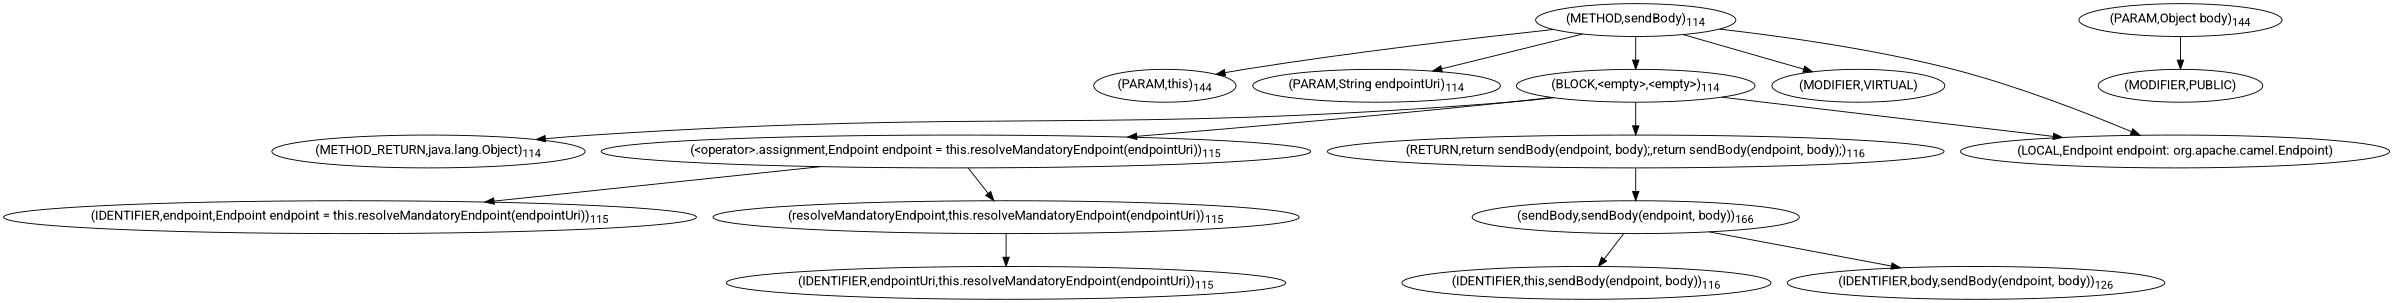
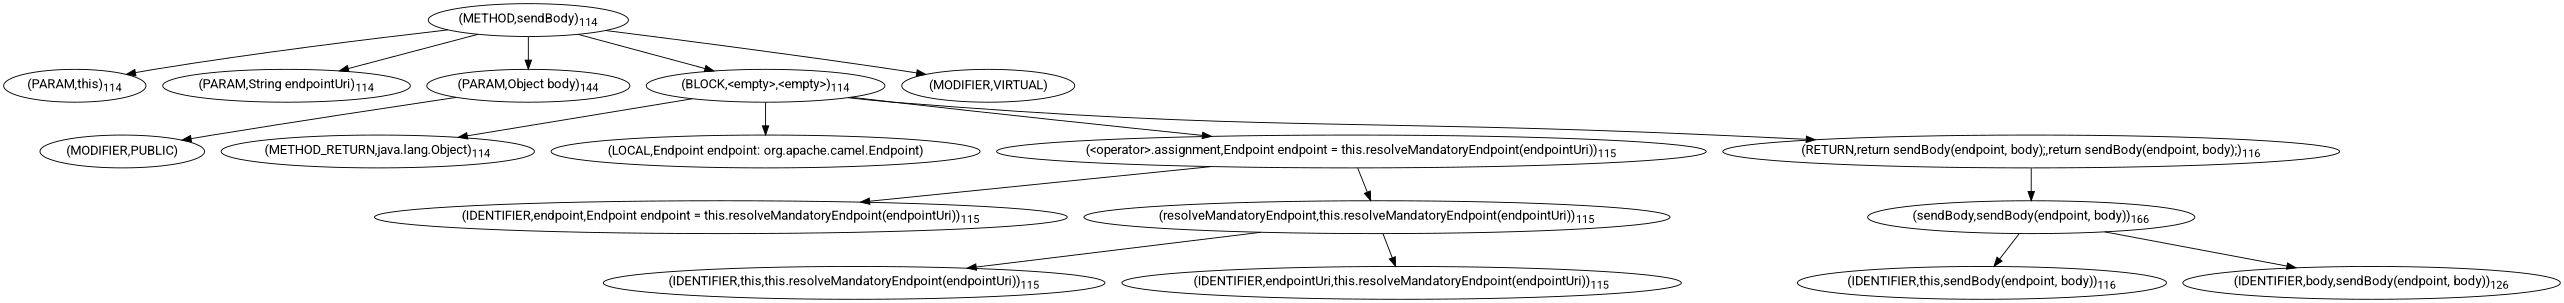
(1930, 64) -> (528, 48)
(1203, 84) -> (113, 84)
none -> (854, 283)
